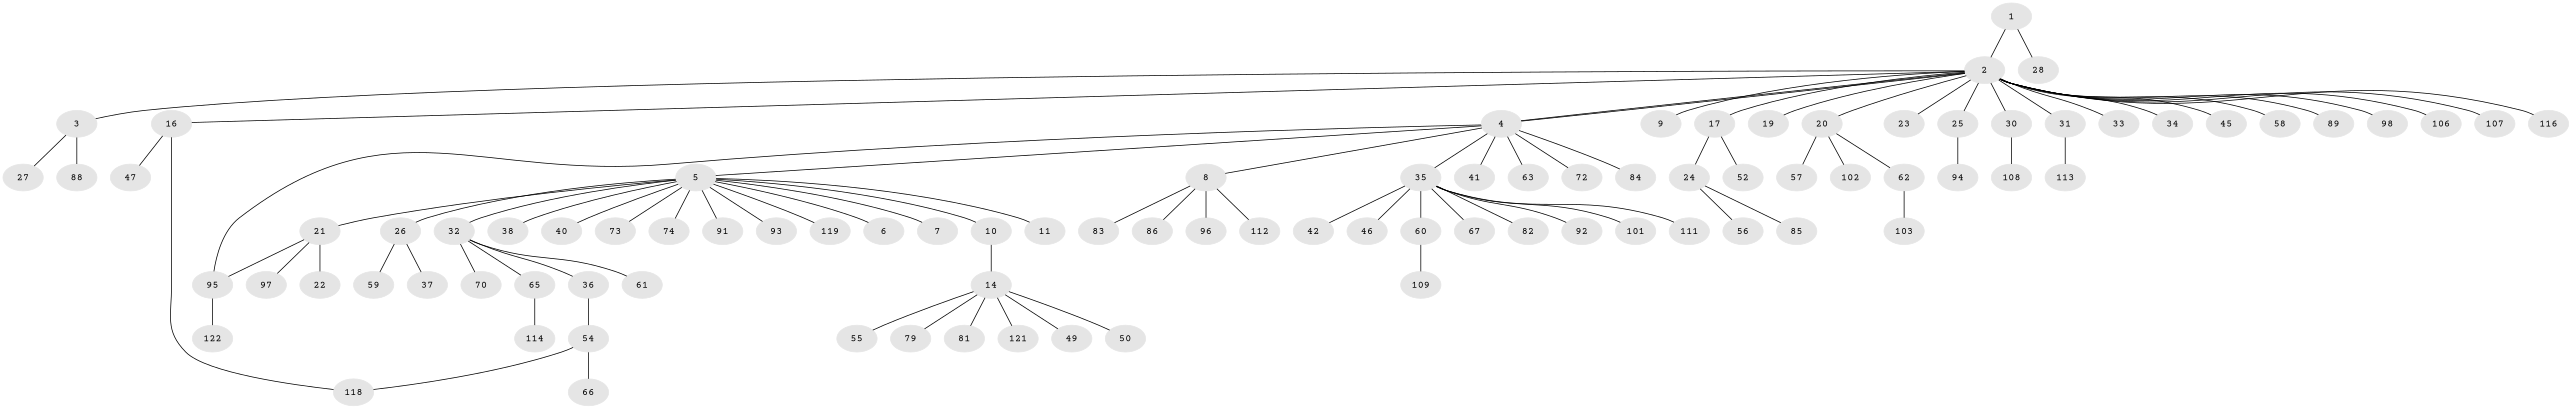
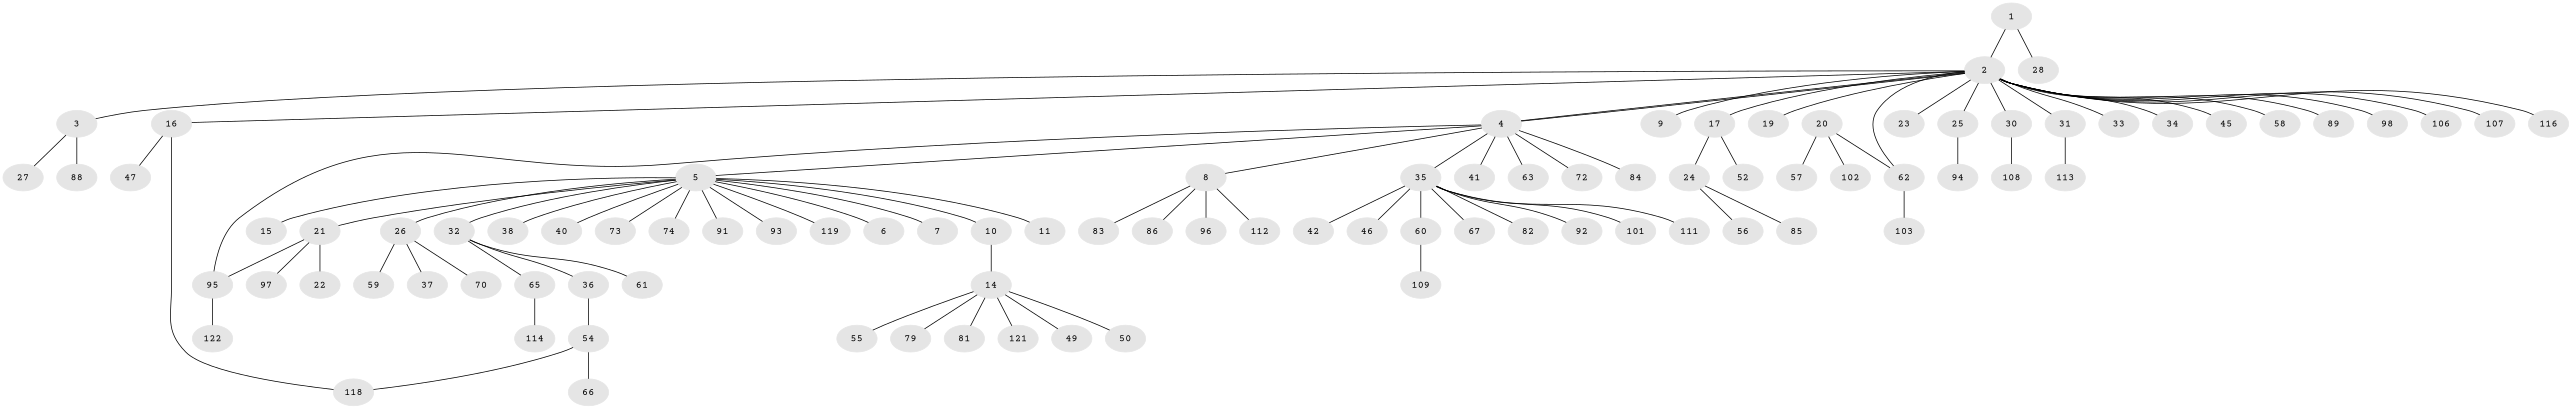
(1902, 94) -> (1890, 97)
none -> (266, 231)
(468, 258) -> (441, 258)
